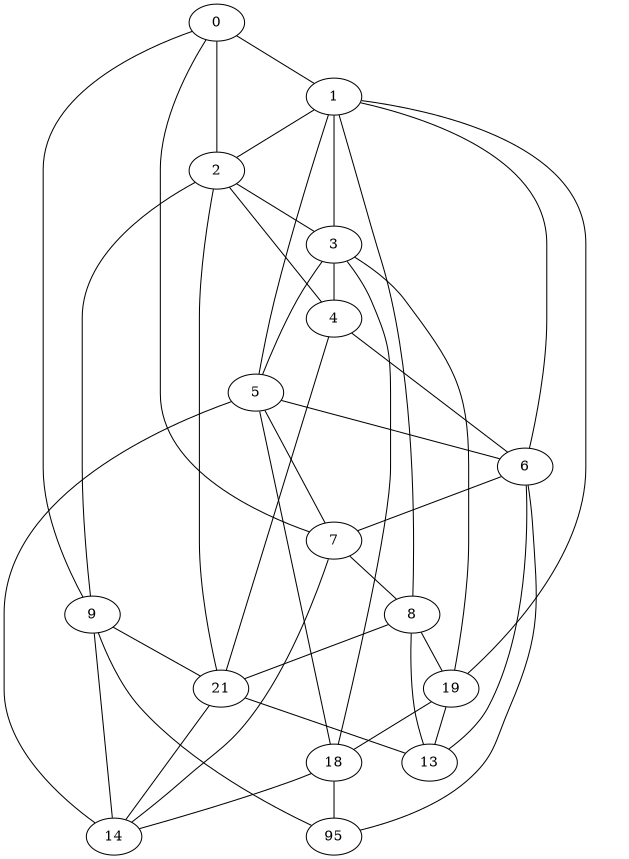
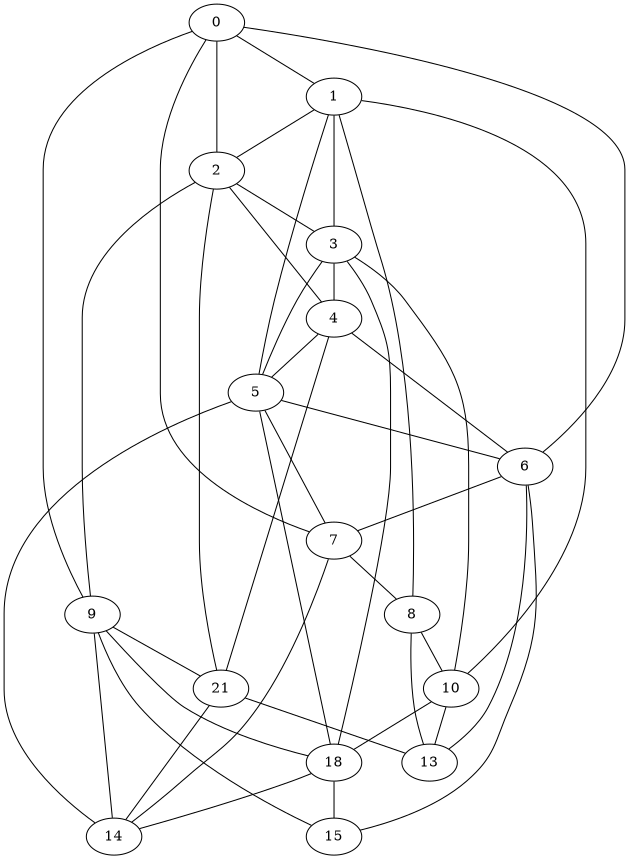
(543, 222) -> (593, 126)
none -> (295, 356)
(320, 650) -> none
(451, 689) -> (451, 689)
none -> (195, 713)
(334, 837) -> (334, 837)
